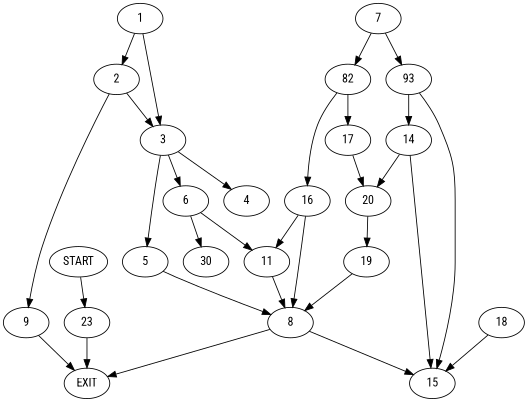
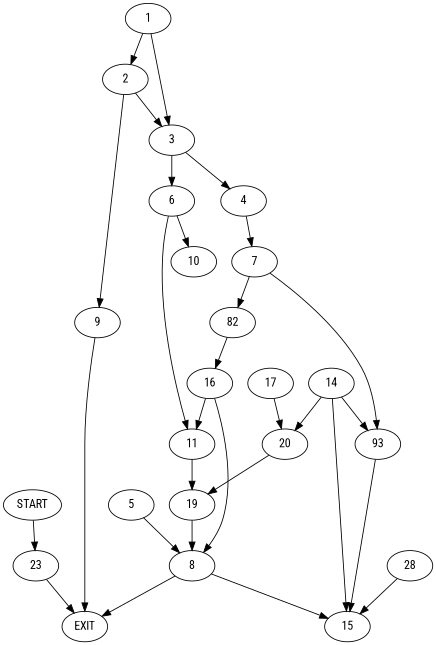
(348, 106) -> none
(409, 106) -> (352, 410)
(154, 197) -> none
none -> (248, 227)
(206, 262) -> (194, 262)
(277, 288) -> (192, 470)
(502, 323) -> (410, 566)
